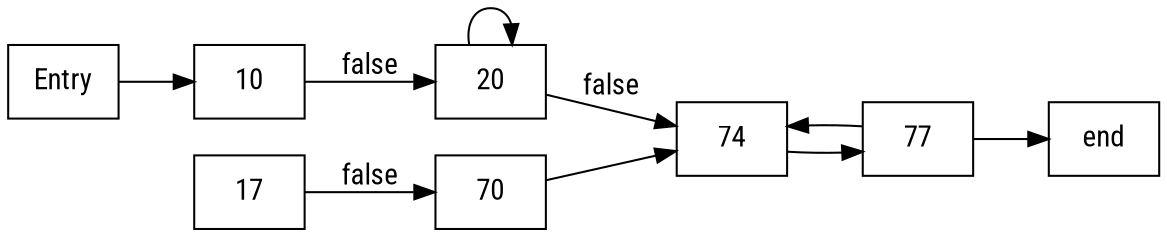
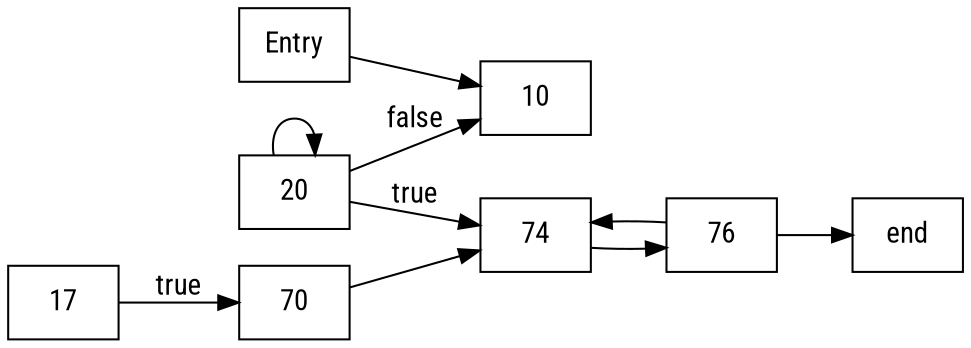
(359, 82) -> (405, 149)
(611, 87) -> (415, 195)
(918, 139) -> (722, 235)
(370, 177) -> (179, 287)
